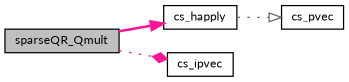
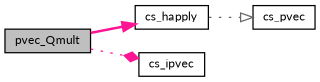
(62, 41) -> (48, 41)
